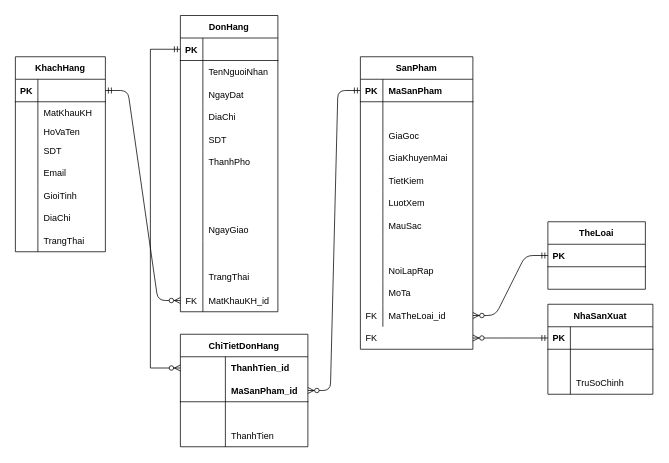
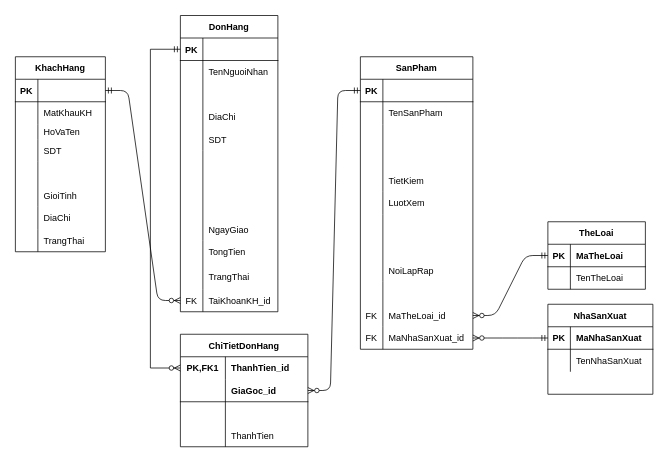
(428, 90) -> none
(240, 94) -> none
none -> (428, 113)
(428, 135) -> none
(428, 158) -> none
(240, 162) -> none
(72, 173) -> none
(428, 225) -> none
none -> (240, 252)
none -> (608, 255)
none -> (608, 278)
(428, 293) -> none
(238, 301) -> (239, 301)
none -> (428, 338)
none -> (612, 338)
none -> (612, 360)
none -> (203, 368)
(612, 383) -> none
(260, 391) -> (251, 391)
